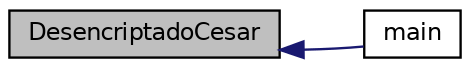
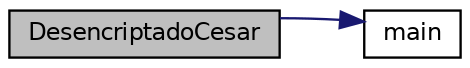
(334, 49) -> (310, 19)
